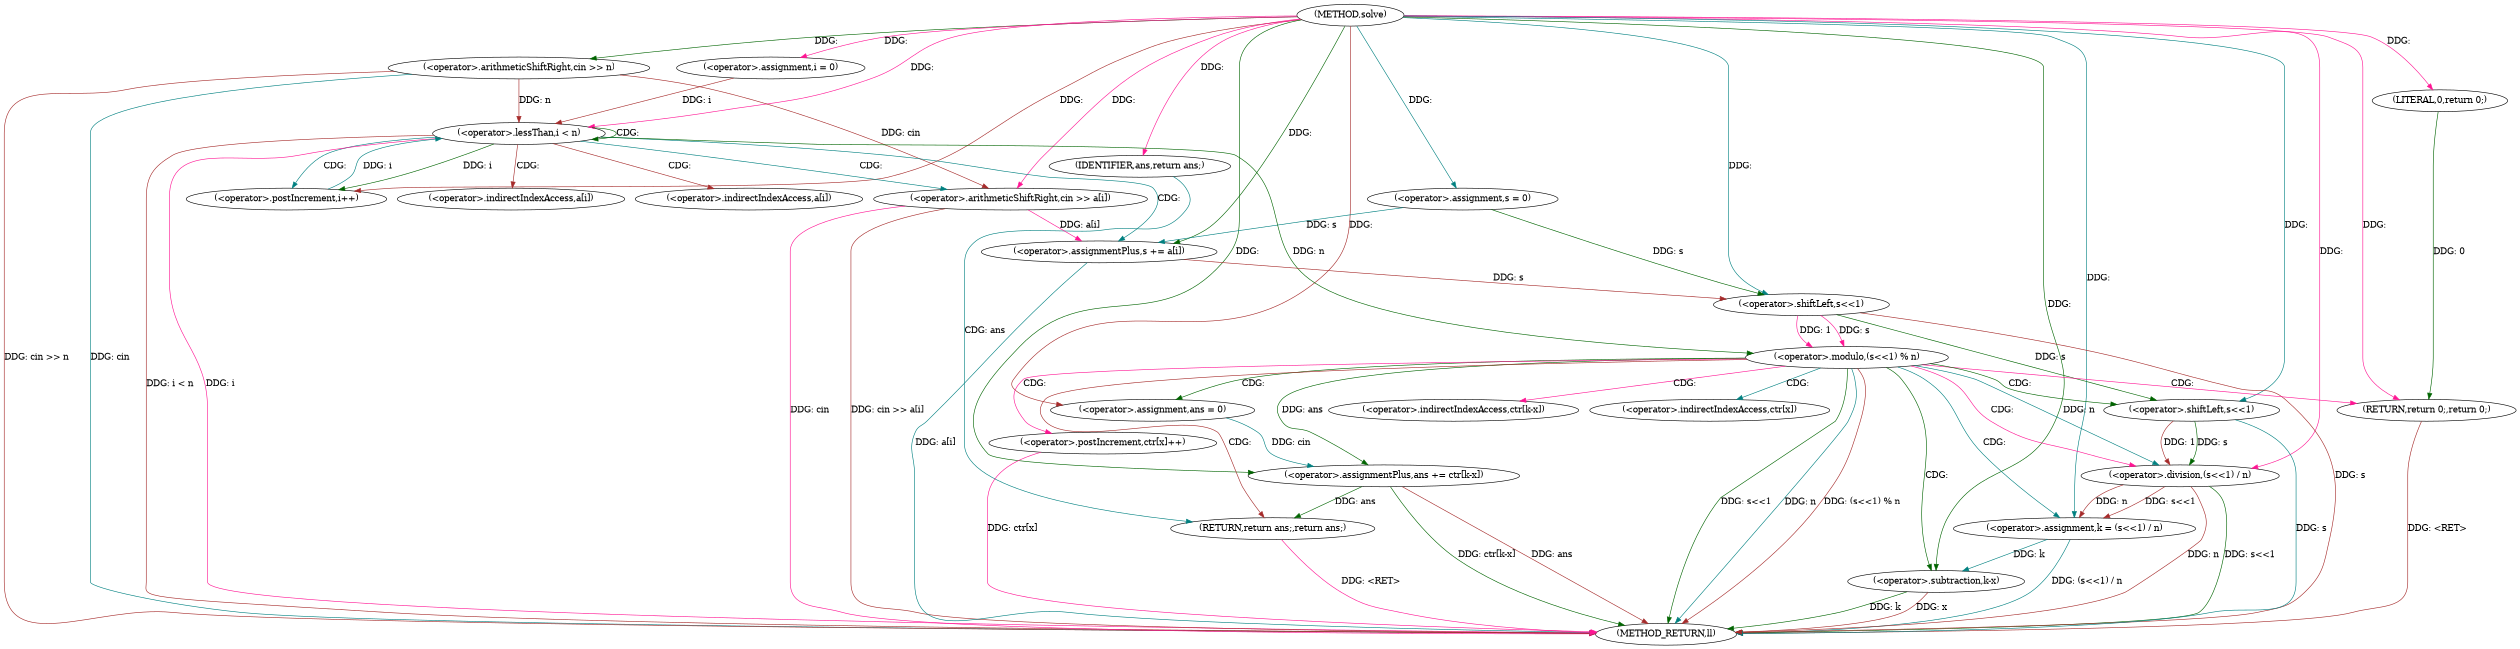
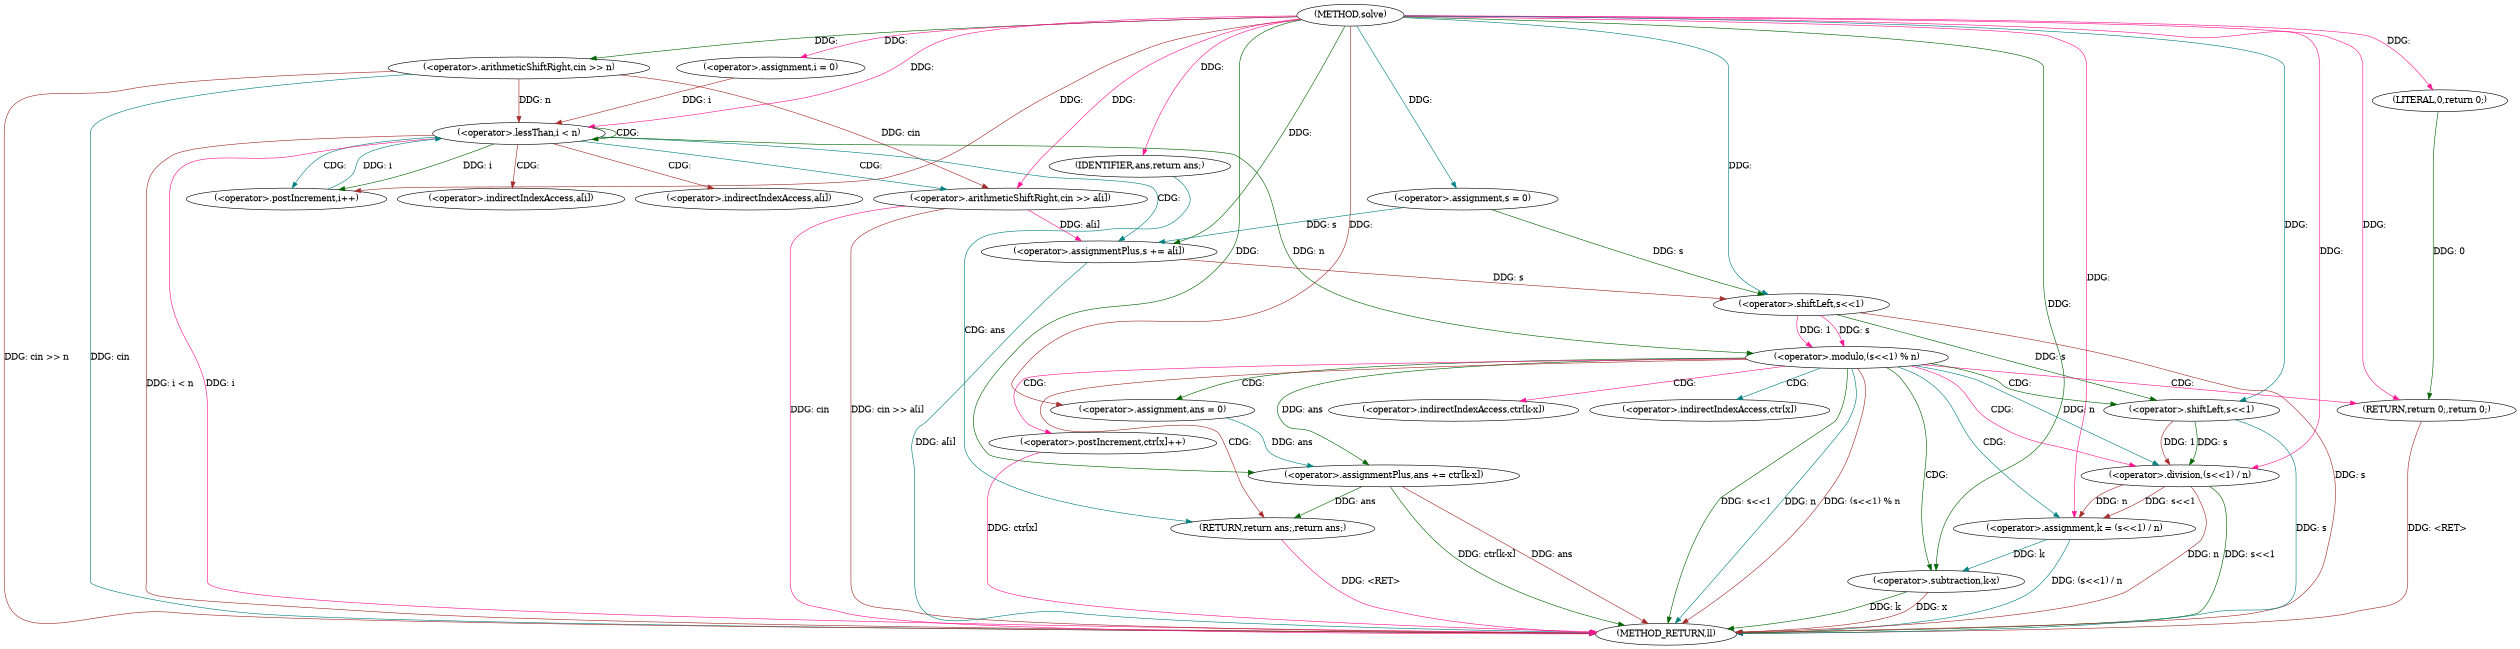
(2033, 34) -> (2033, 34)
(1291, 443) -> (1292, 443)
